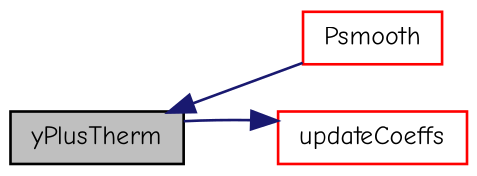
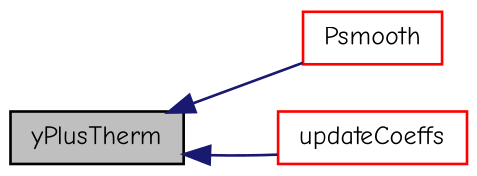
(217, 120) -> (244, 155)
